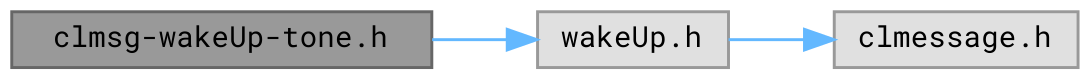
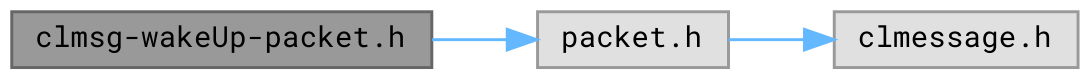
(222, 40) -> (222, 40)
(633, 40) -> (633, 40)
